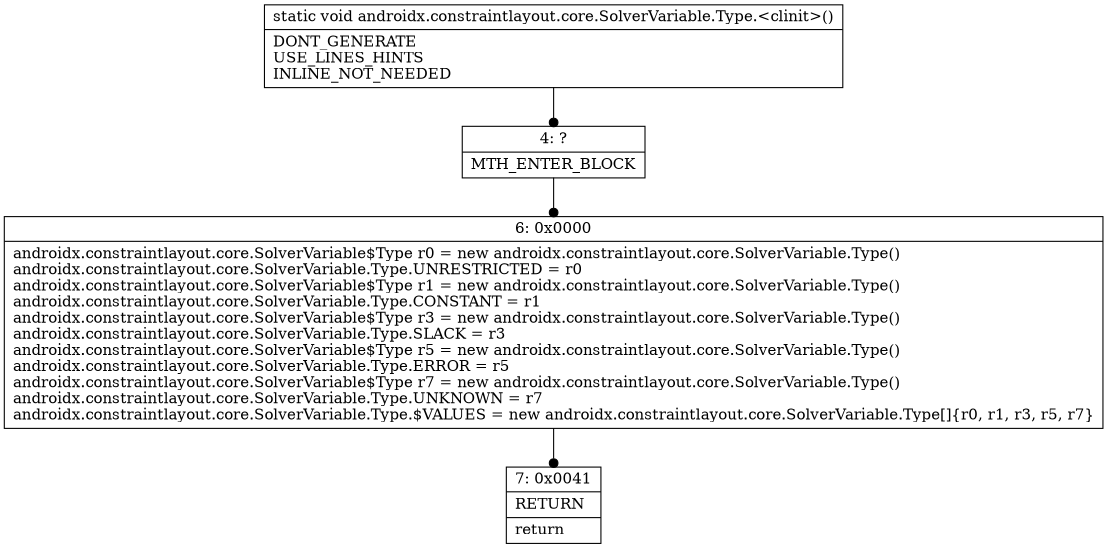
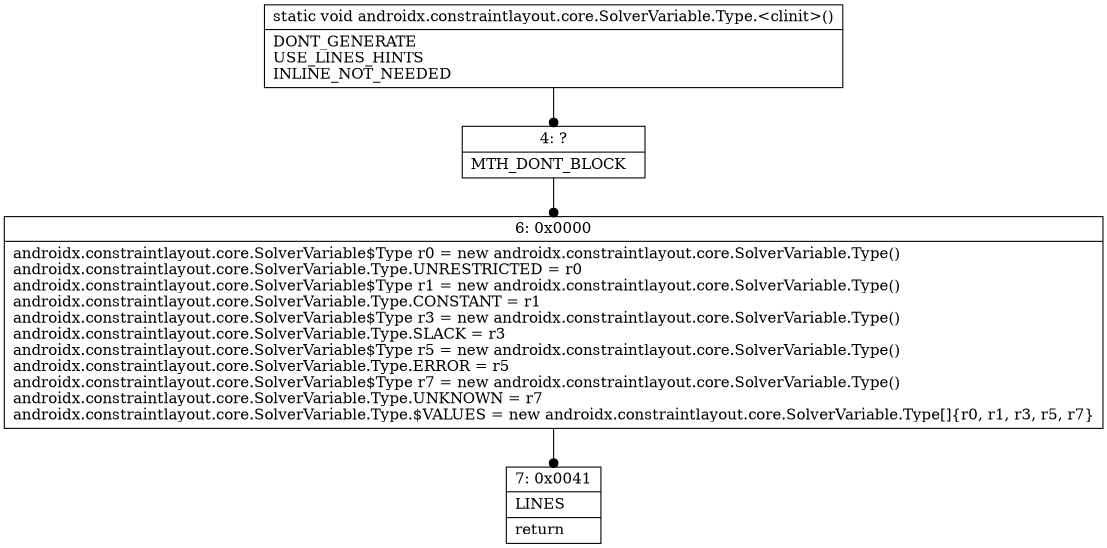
(554, 164) -> (549, 164)
(550, 504) -> (540, 504)
